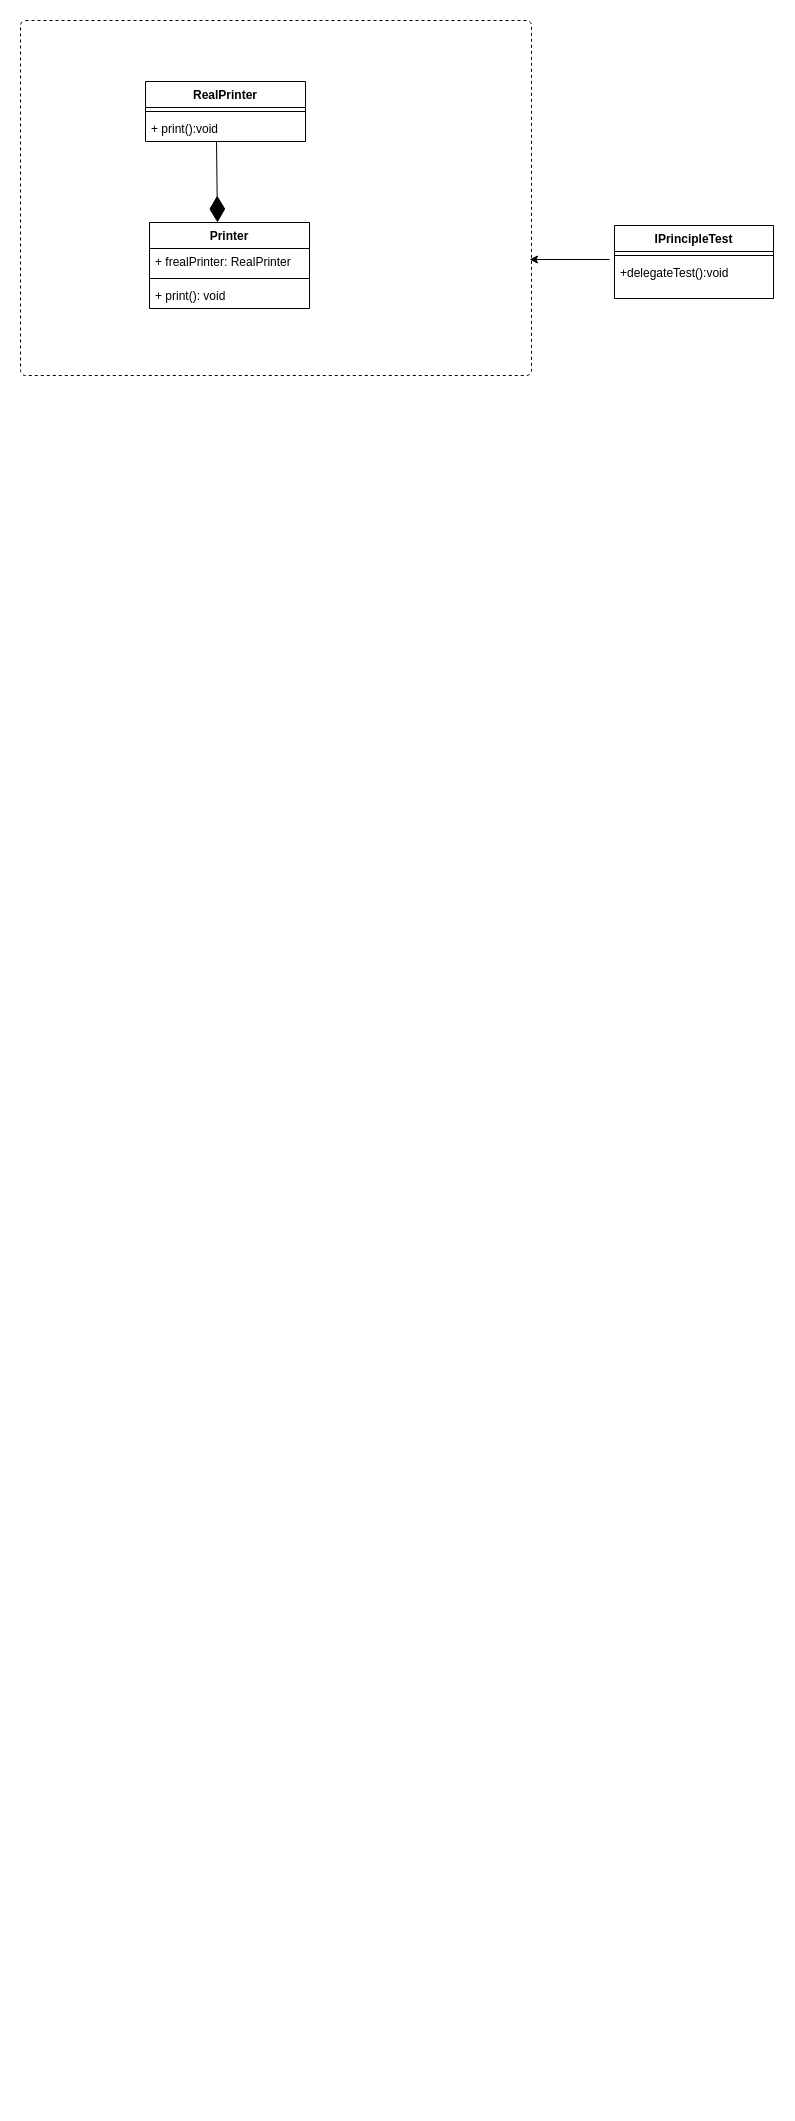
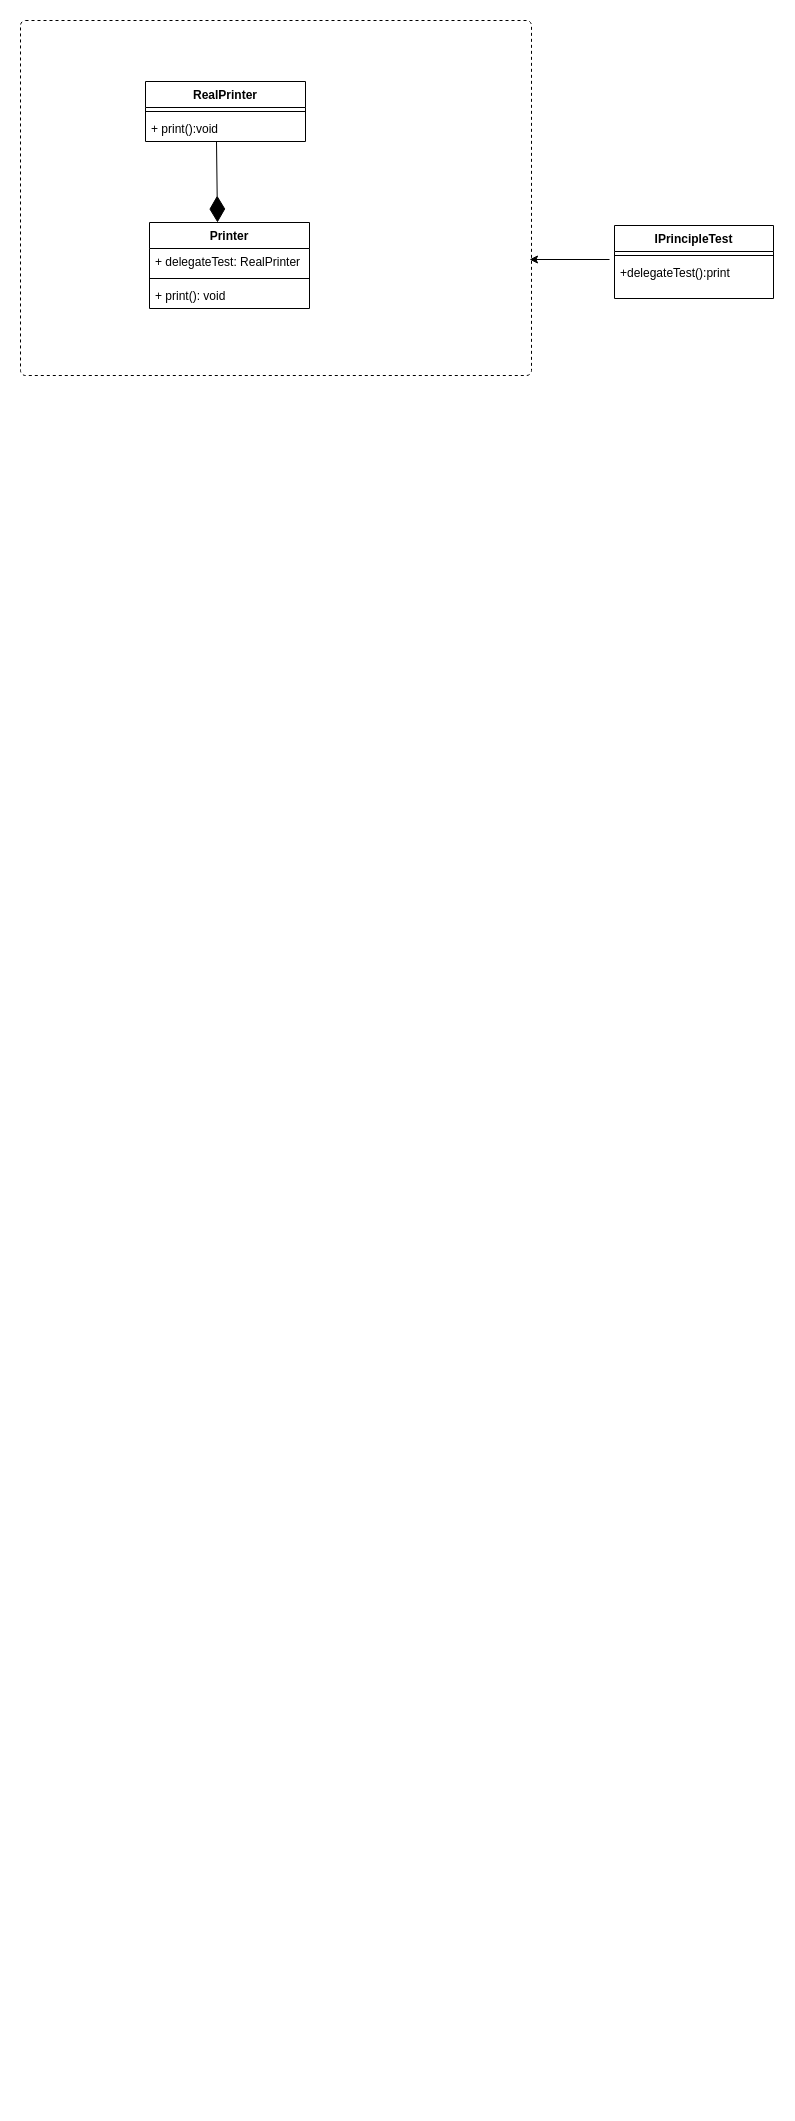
(235, 262) -> (236, 262)
(683, 273) -> (686, 273)
